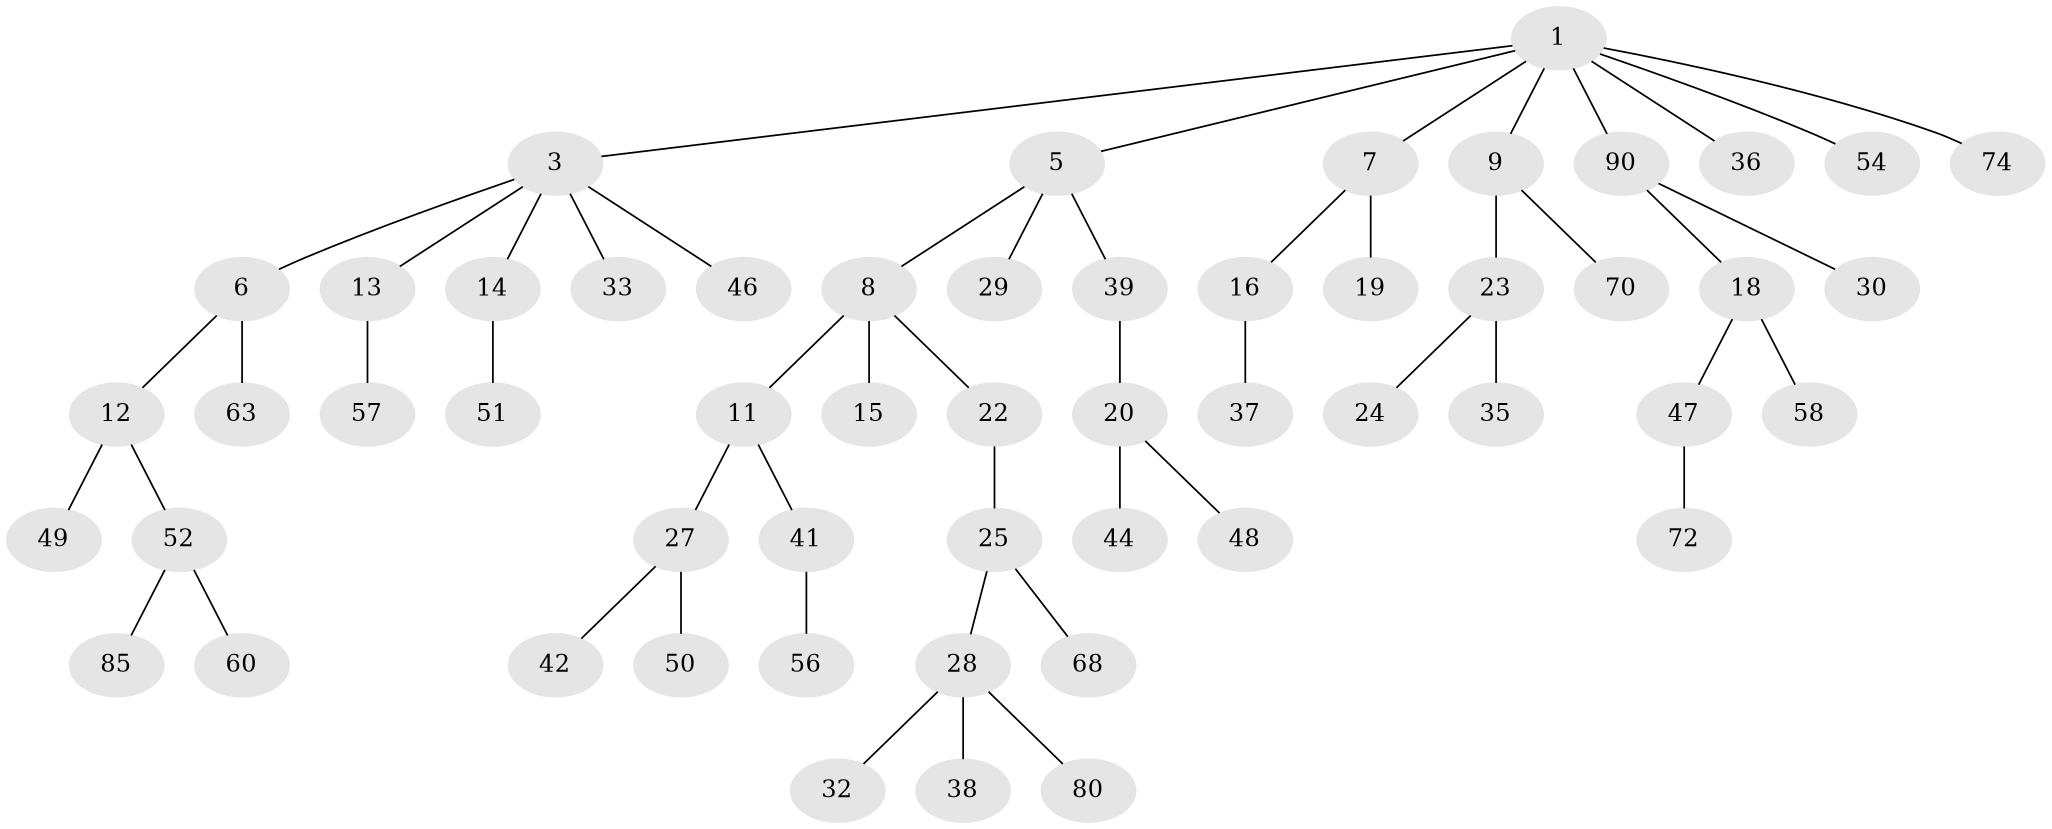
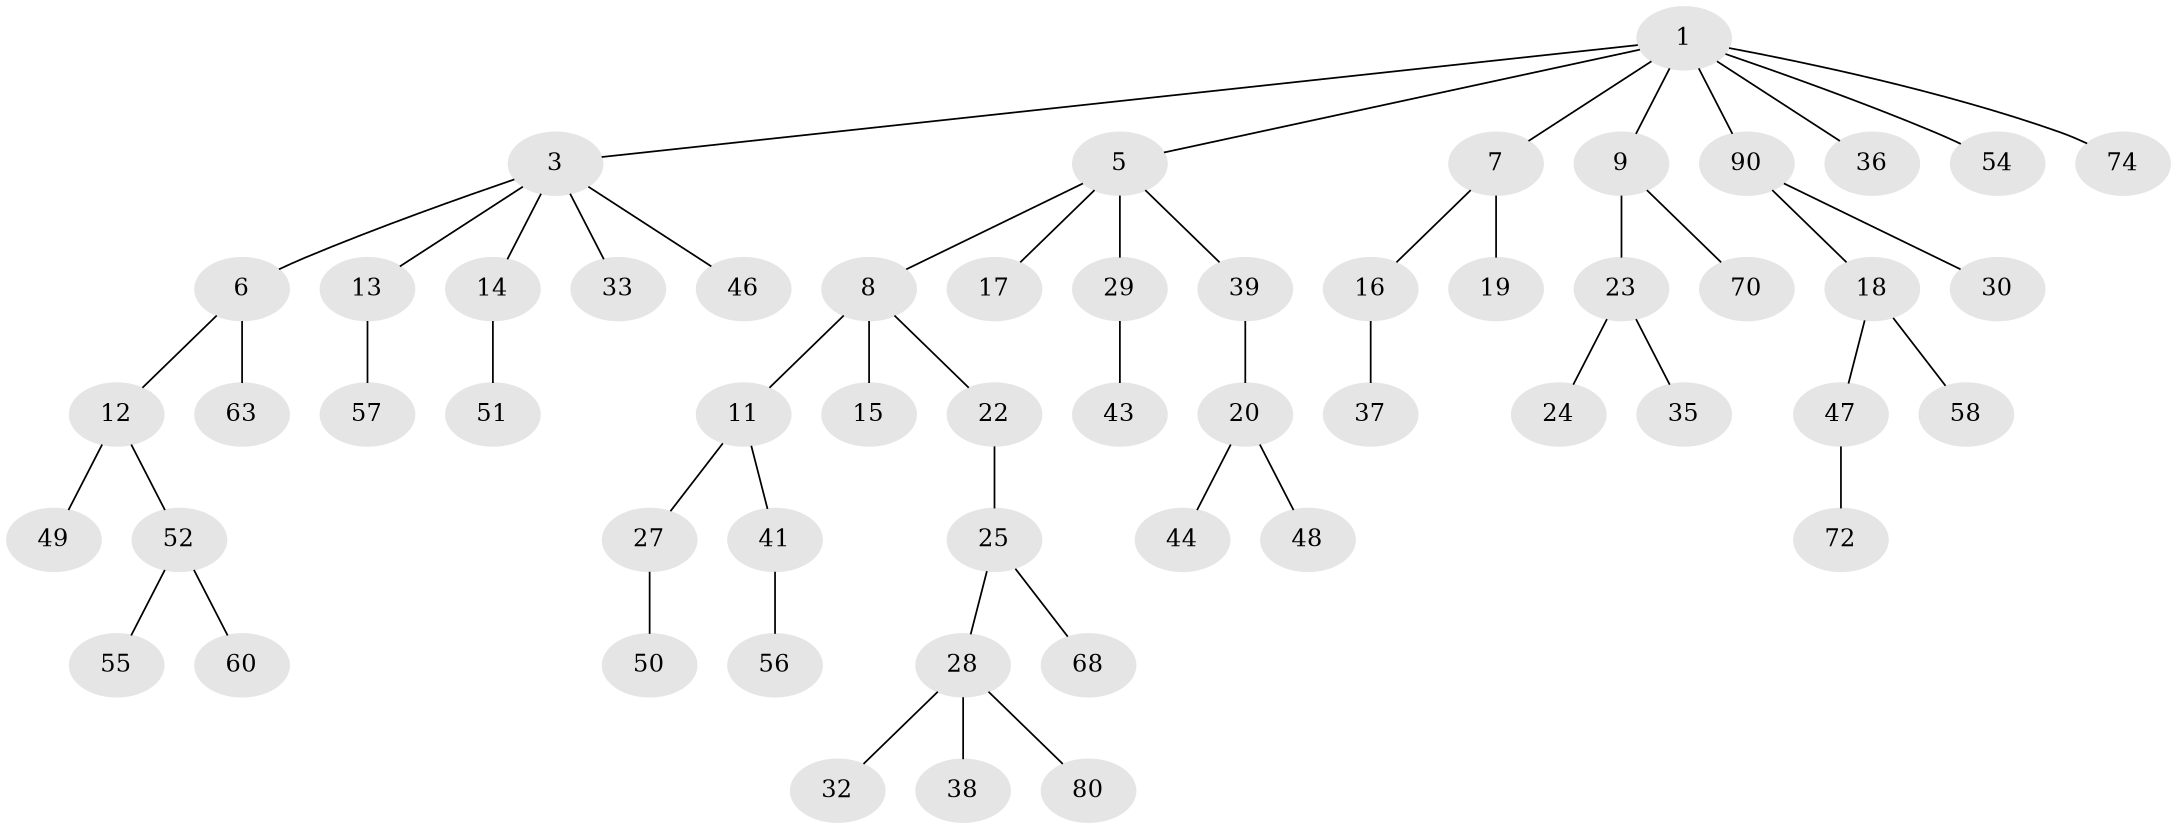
none -> (994, 289)
none -> (1120, 415)
(117, 665) -> (117, 665)
(556, 665) -> none
